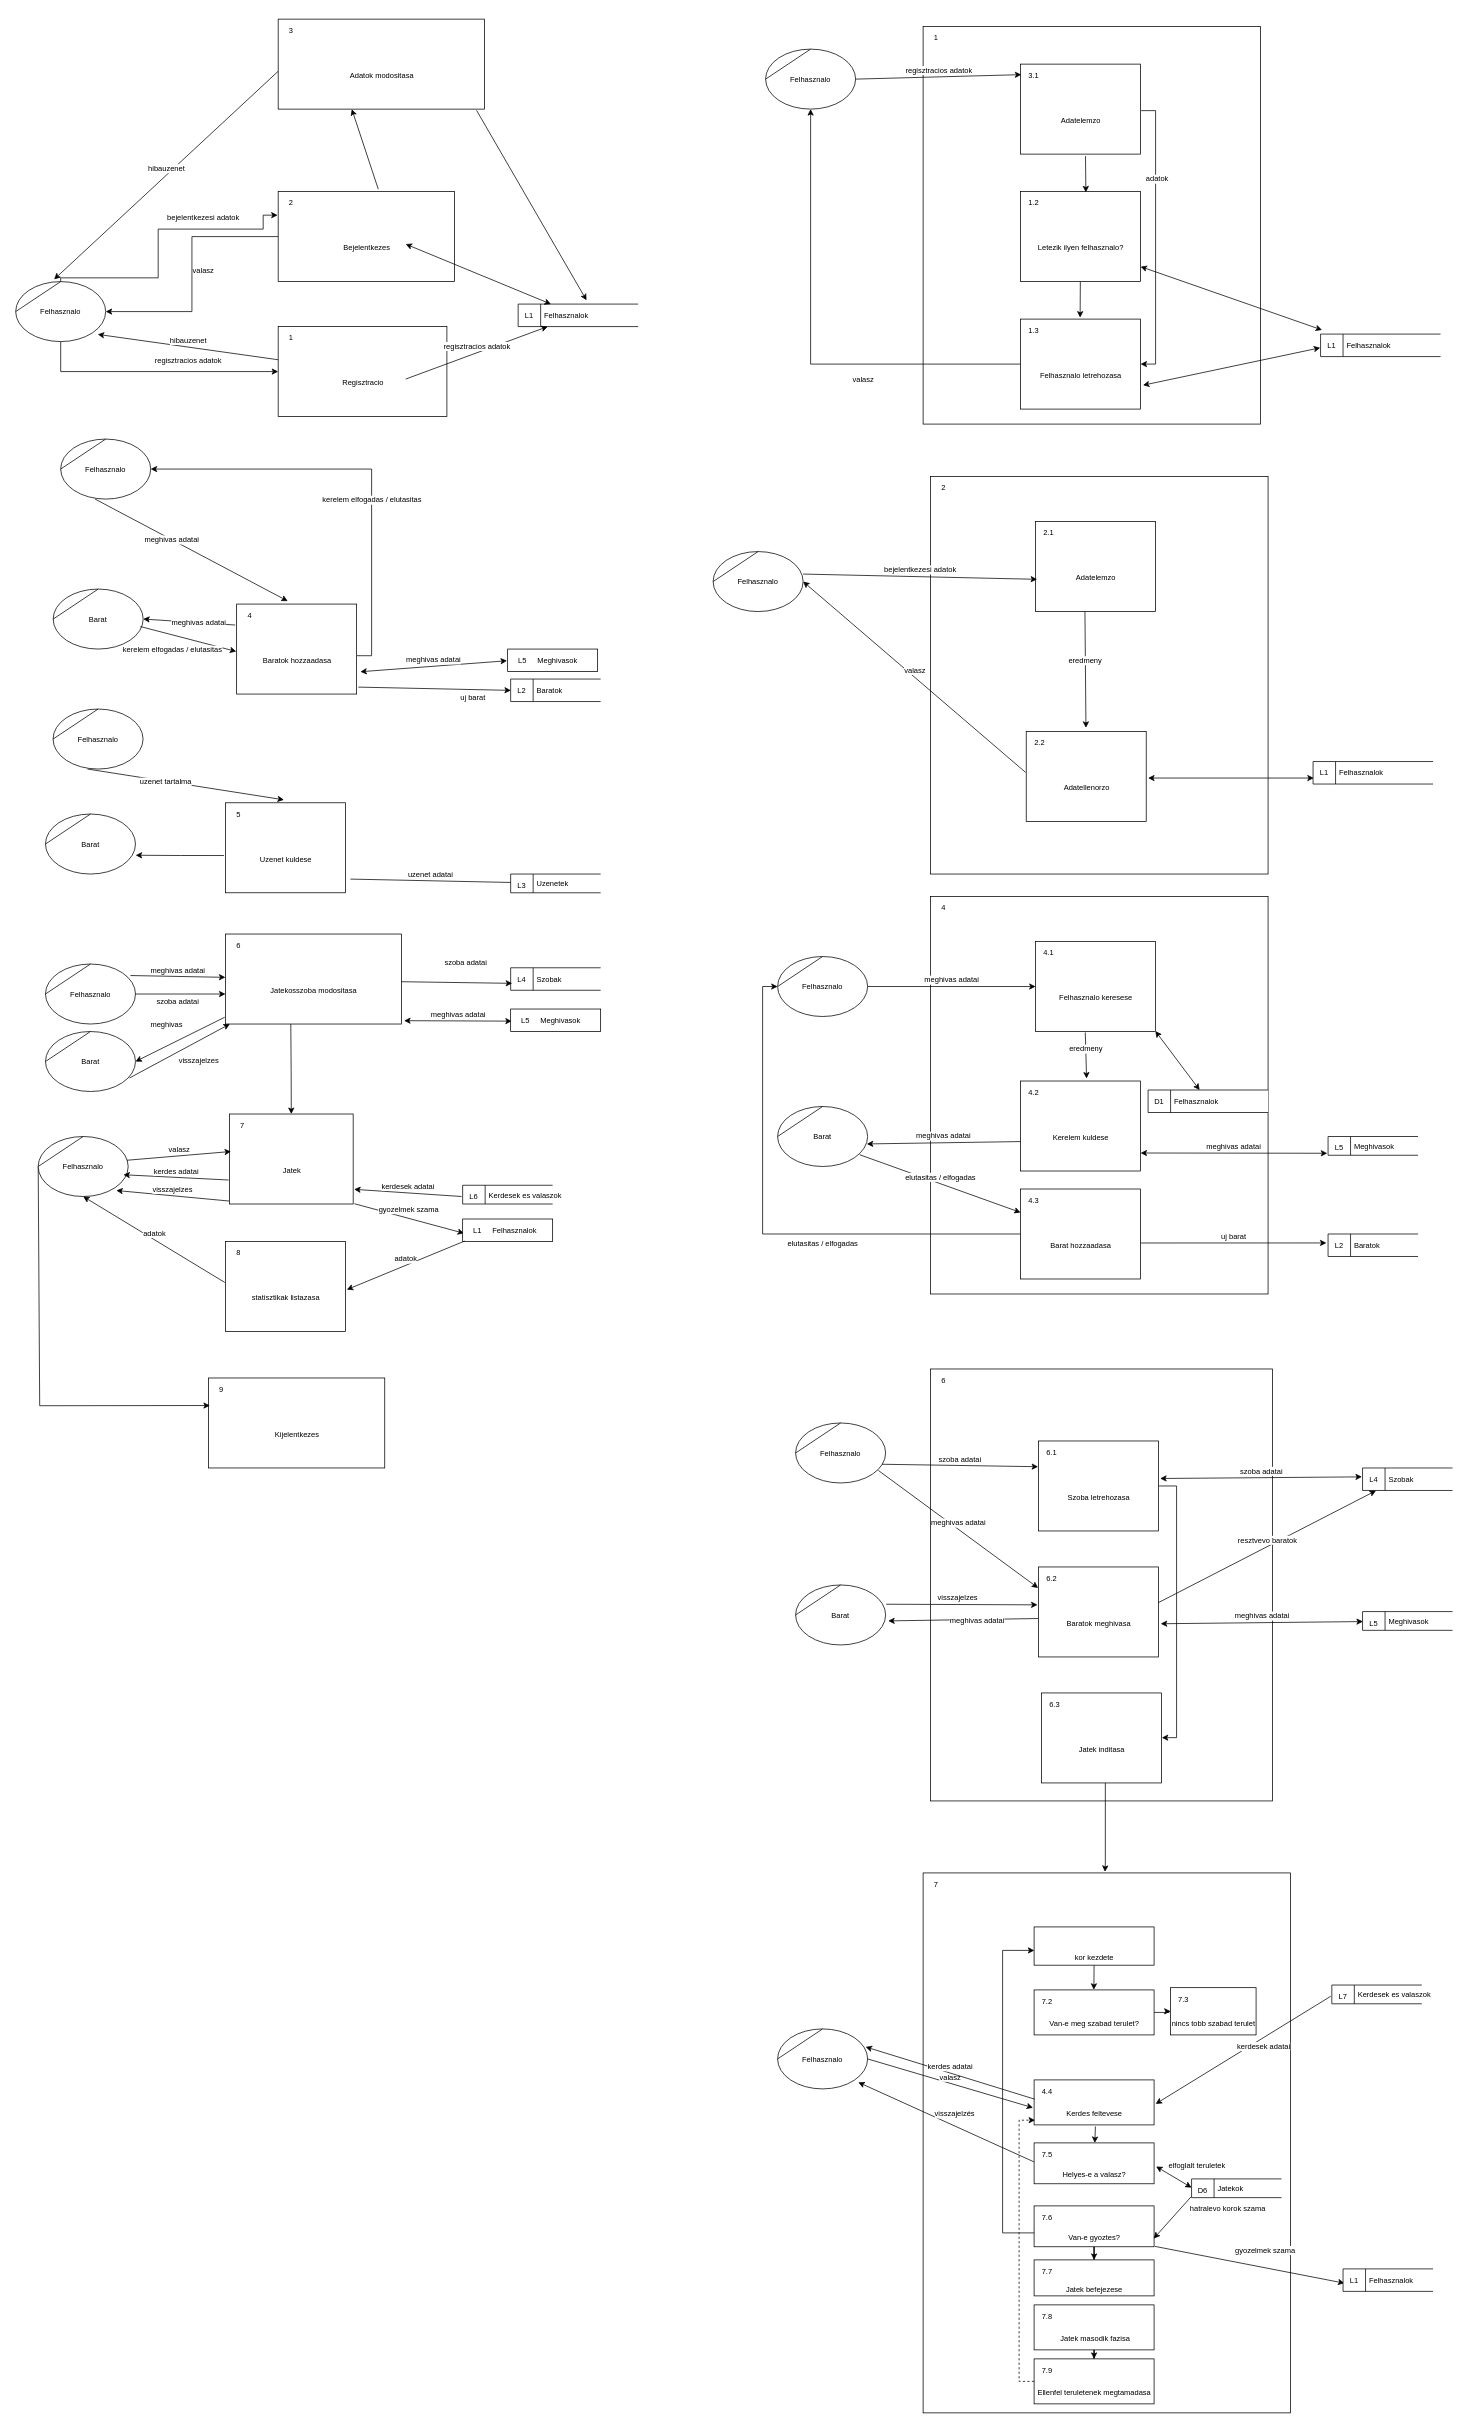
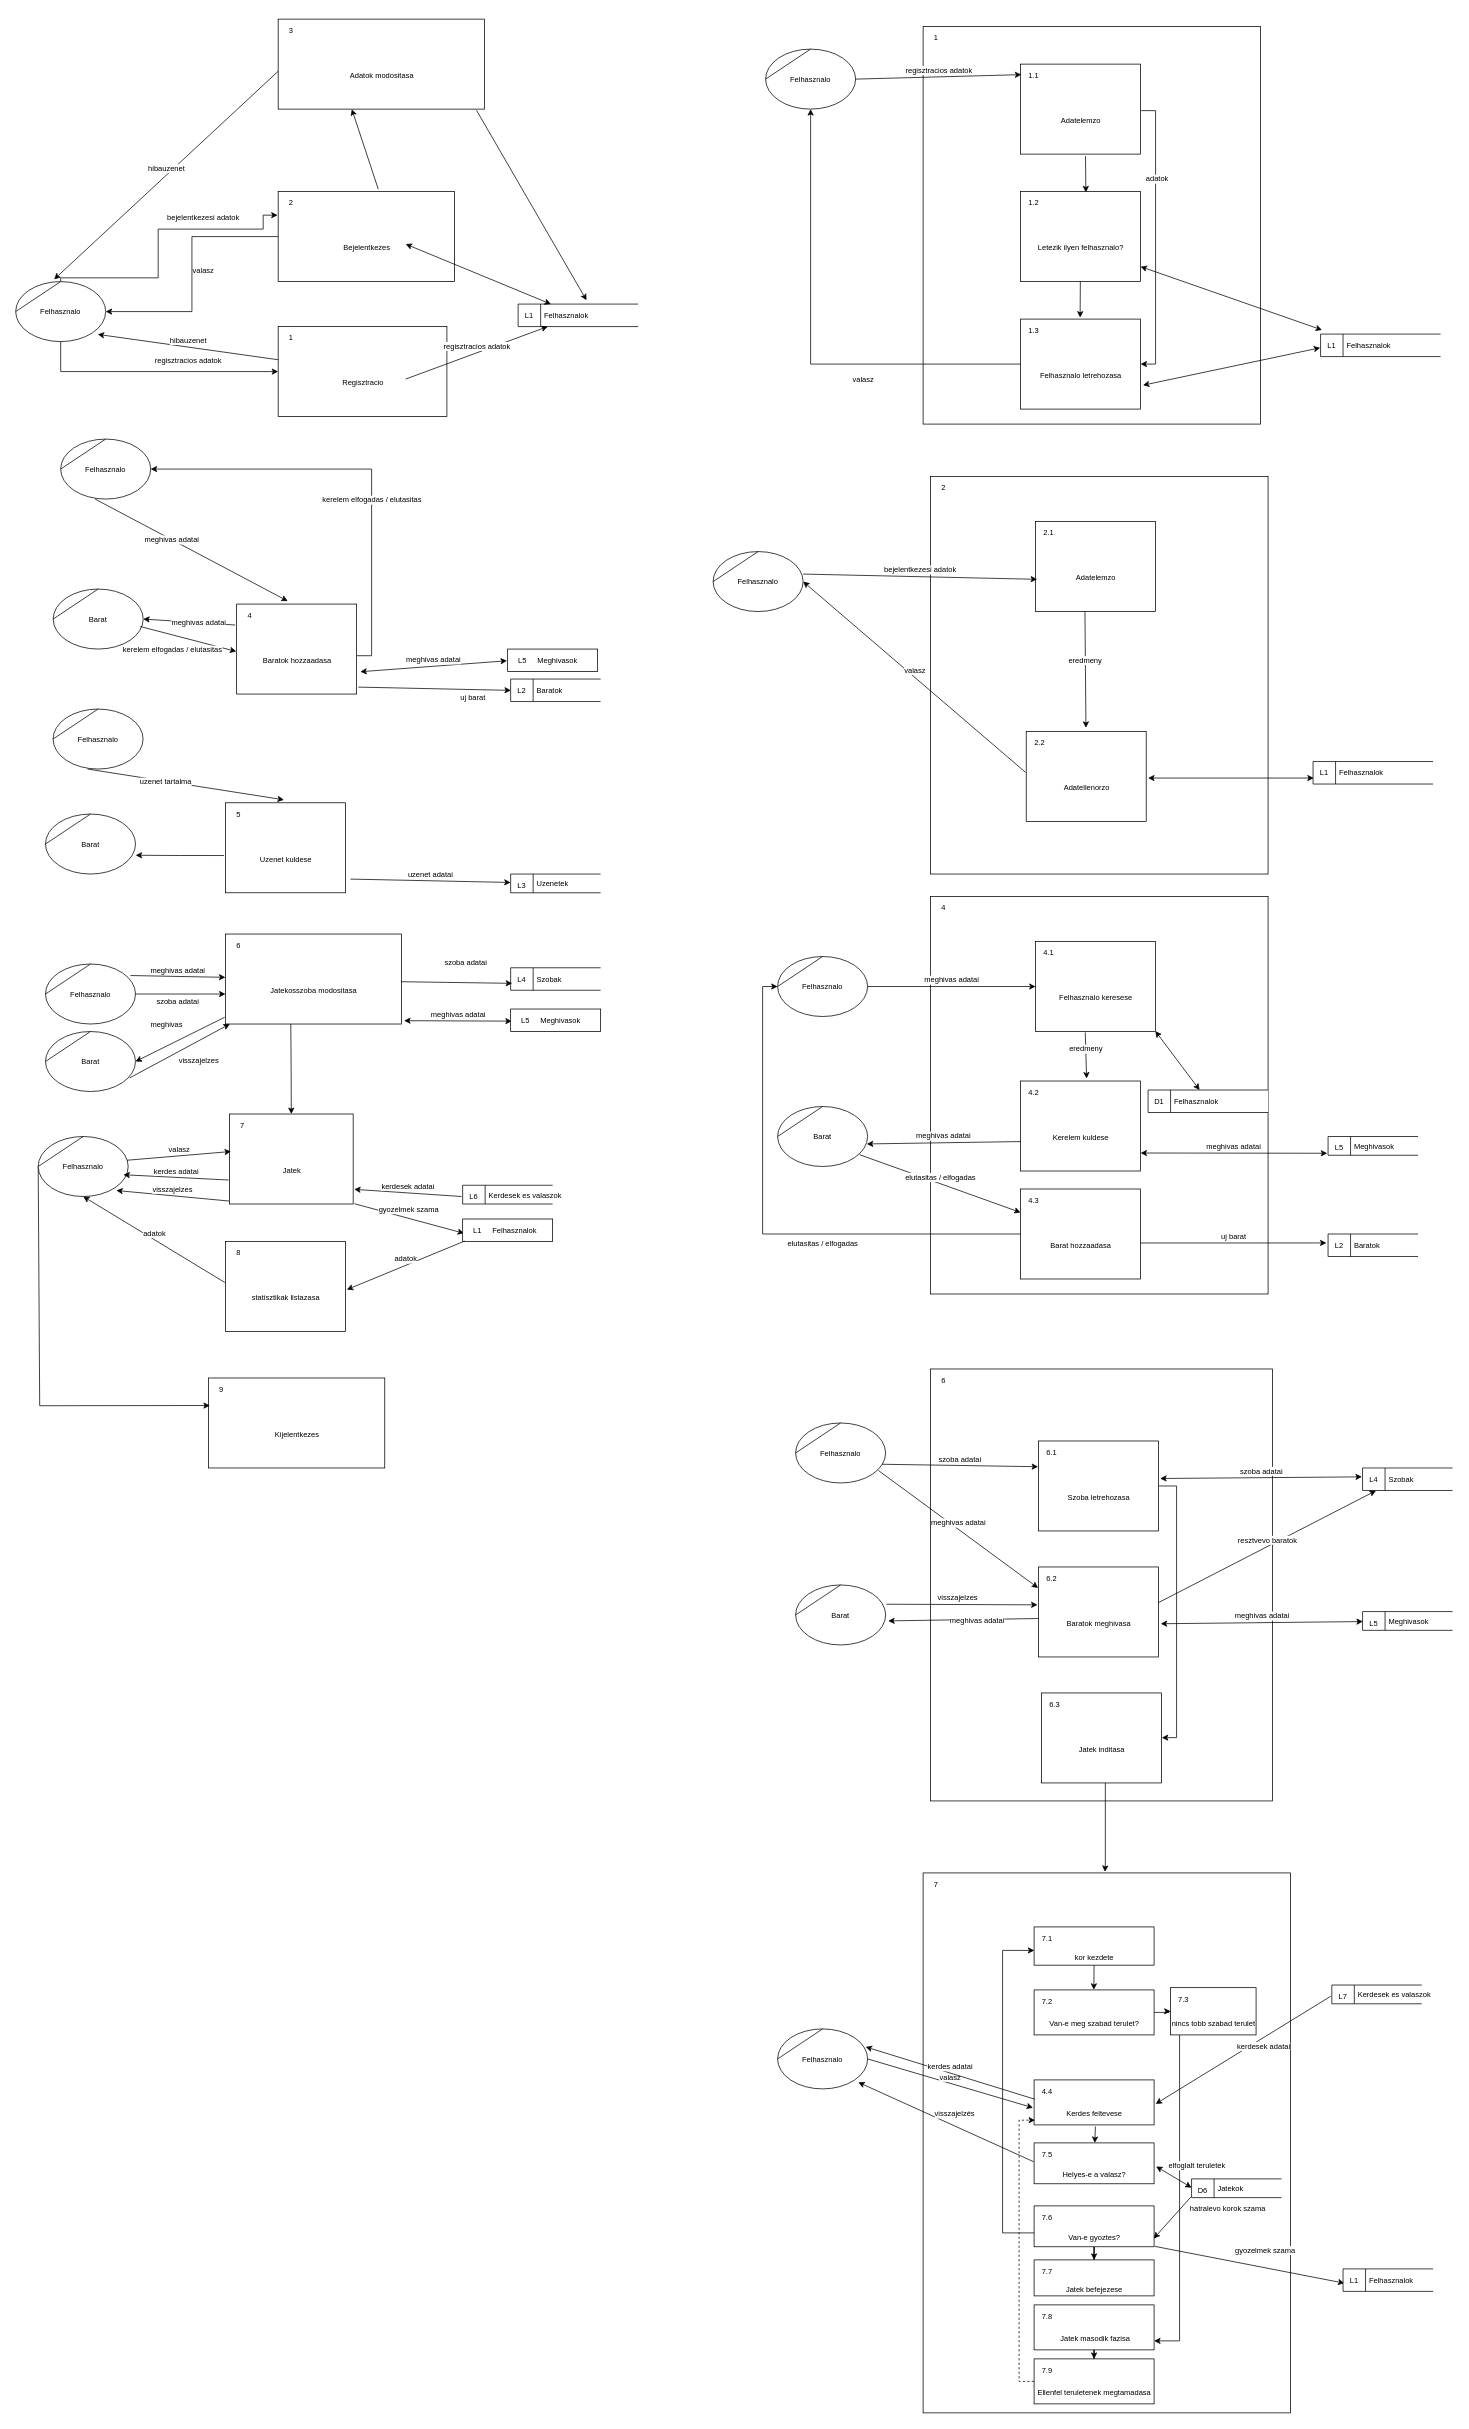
(1034, 75) -> (1034, 75)
(506, 882) -> (504, 882)
none -> (1047, 1938)
none -> (1179, 2189)
